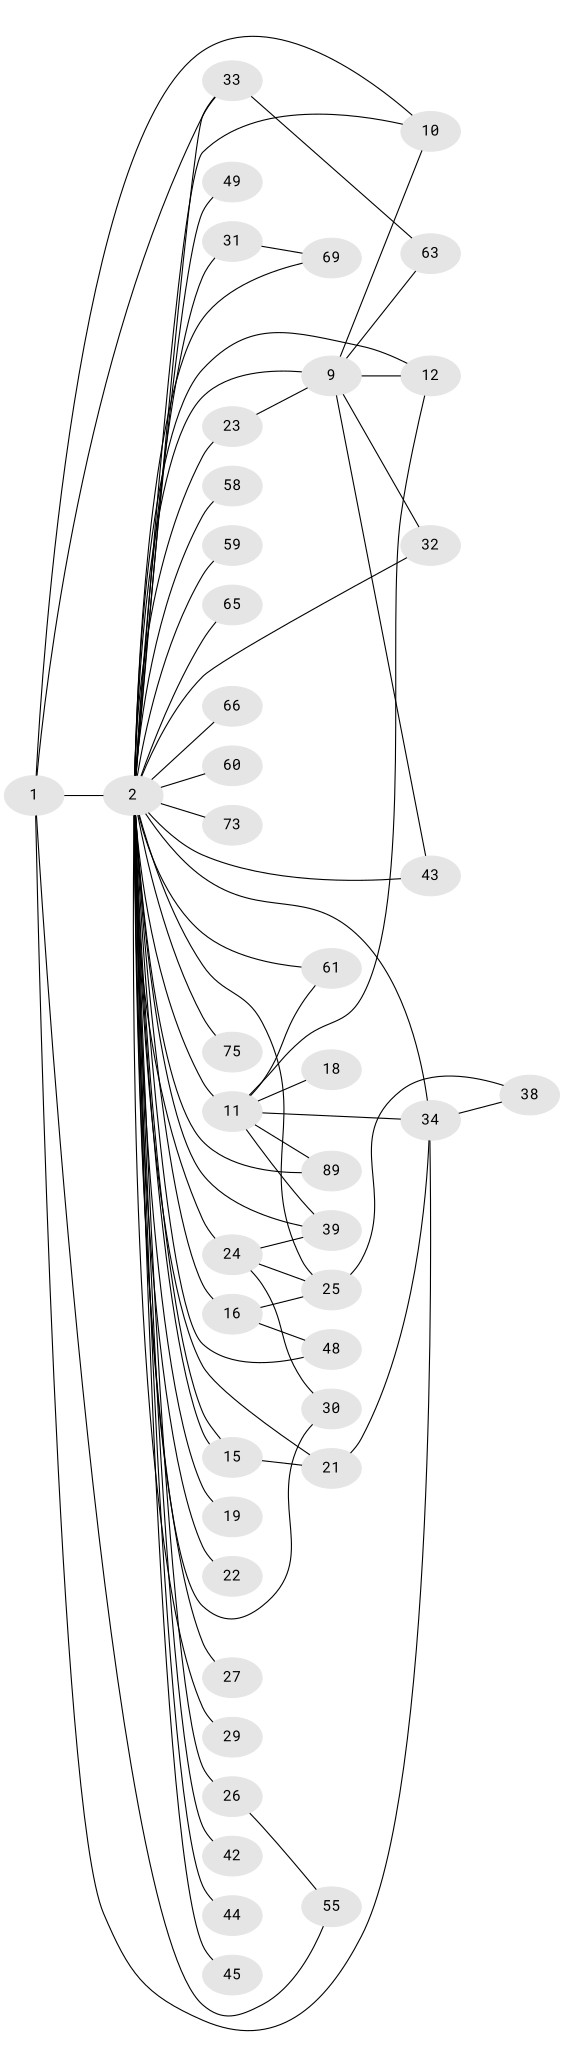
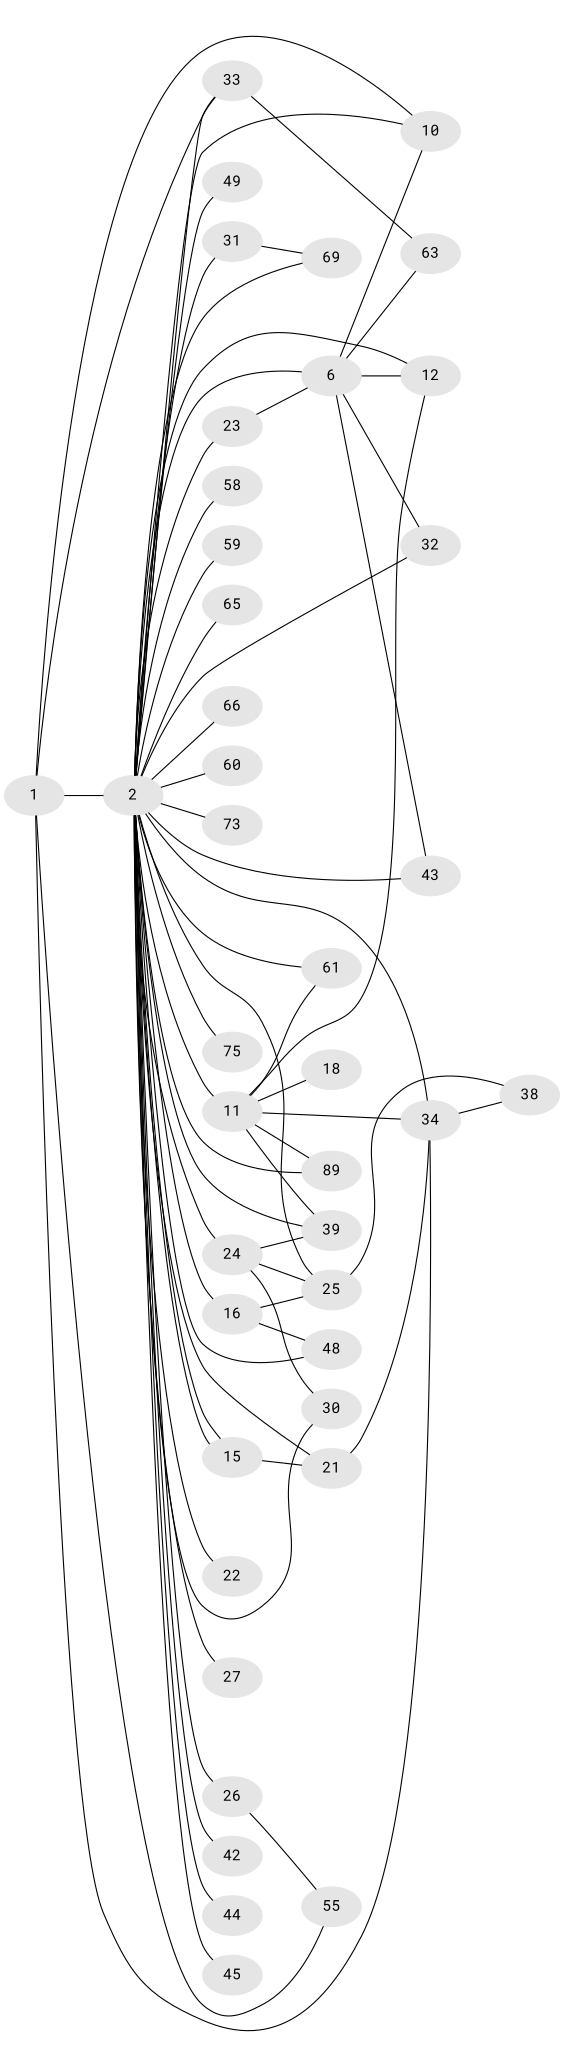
(332, 376) -> (332, 376)
(232, 1517) -> none
(232, 1737) -> none
